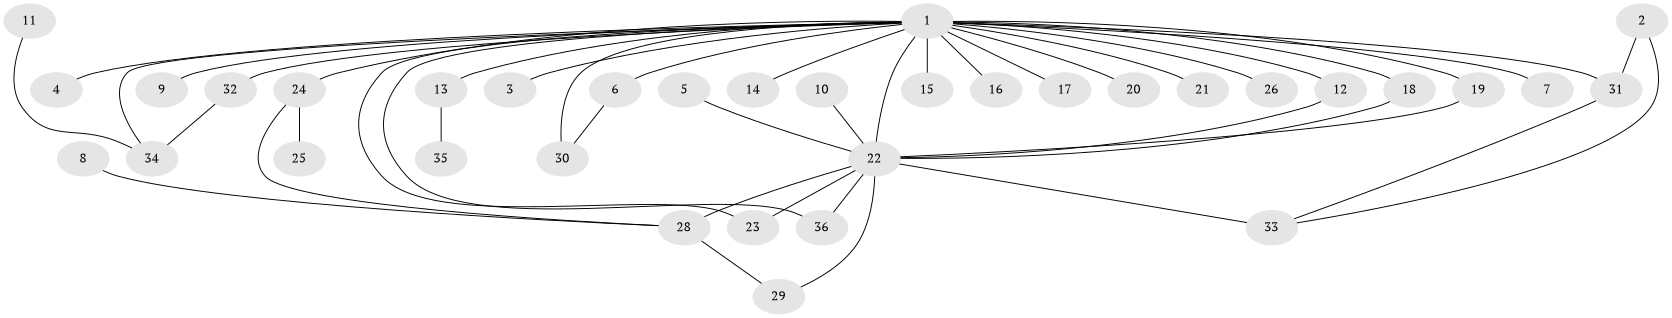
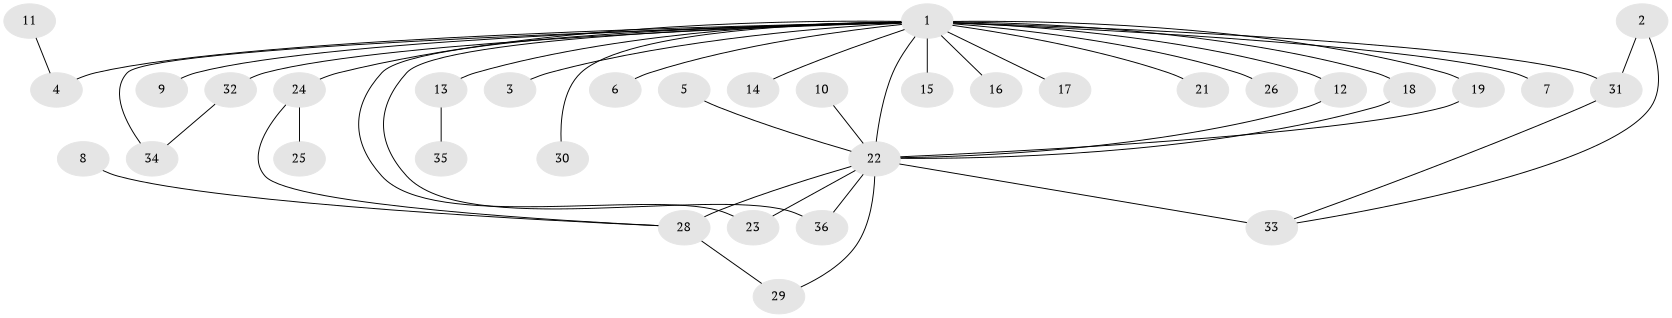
(1134, 90) -> none
(39, 124) -> (43, 56)
(589, 124) -> none
